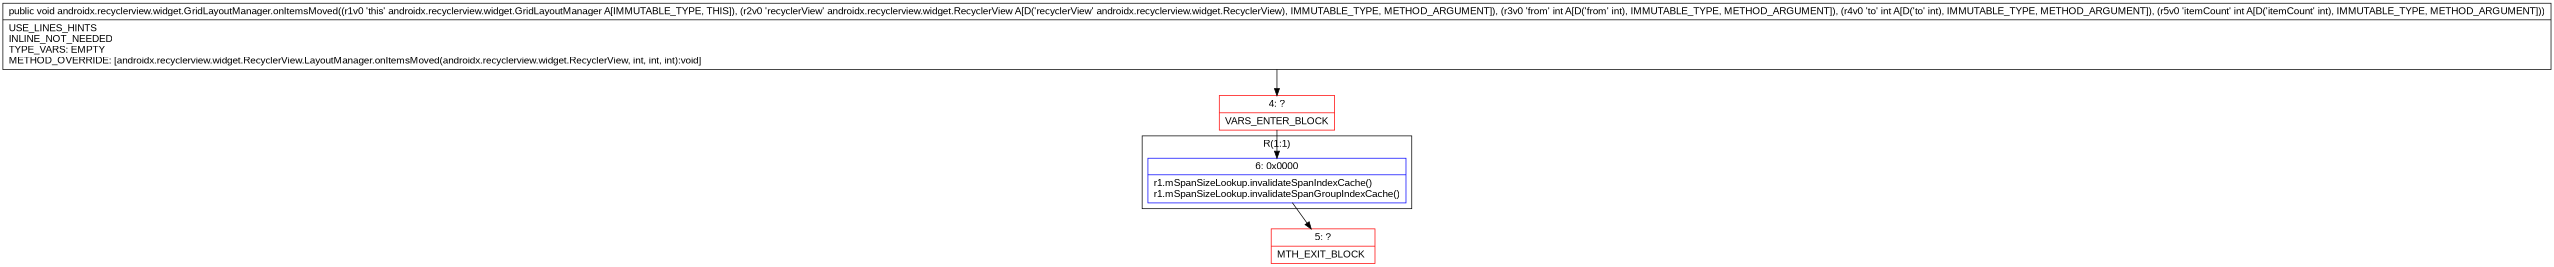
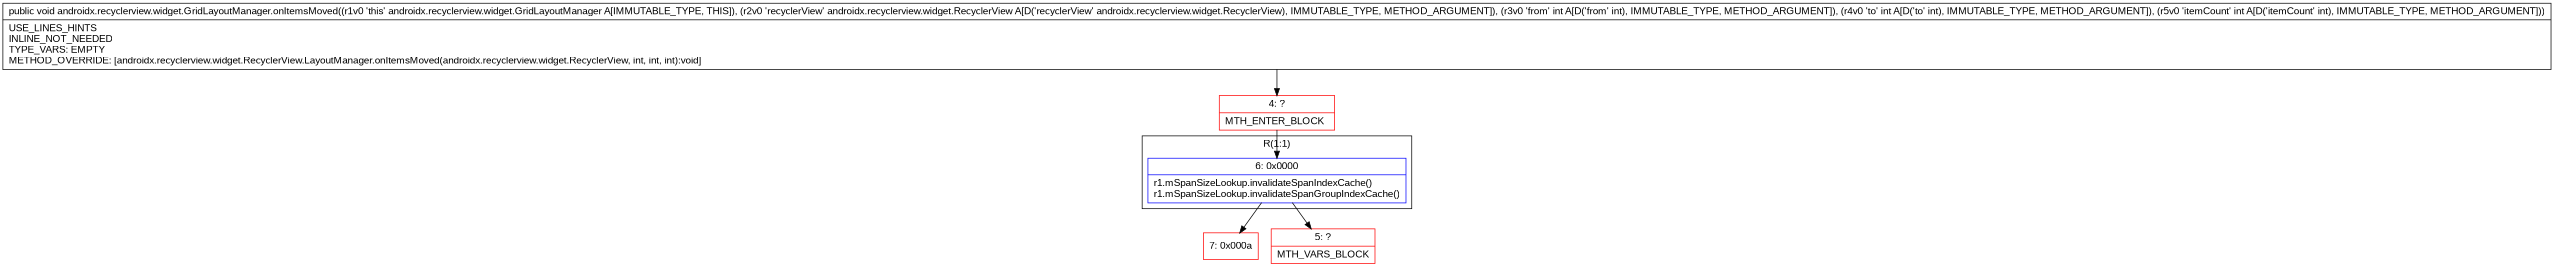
(1277, 121) -> (1275, 121)
none -> (1231, 246)
(1321, 254) -> (1323, 254)
